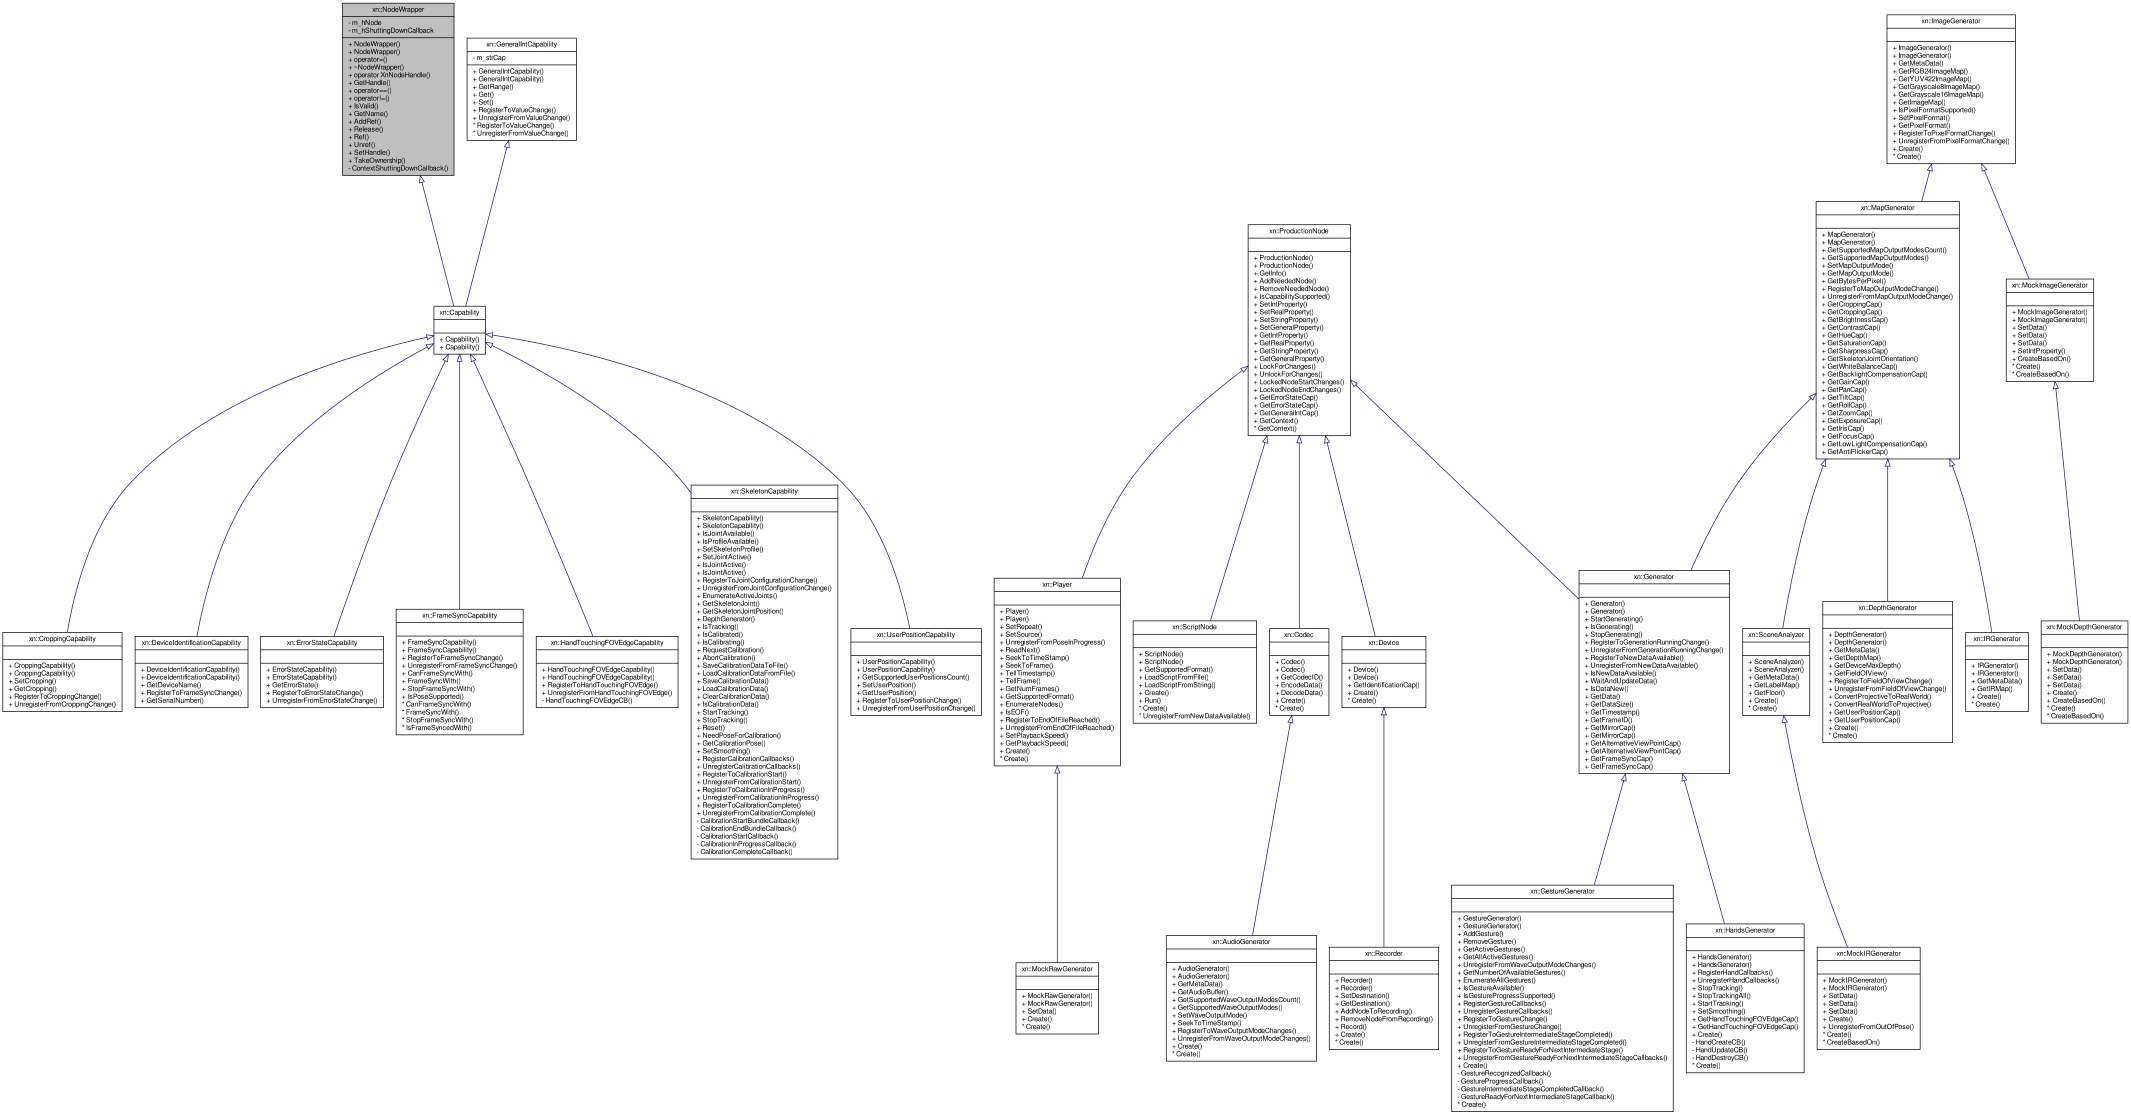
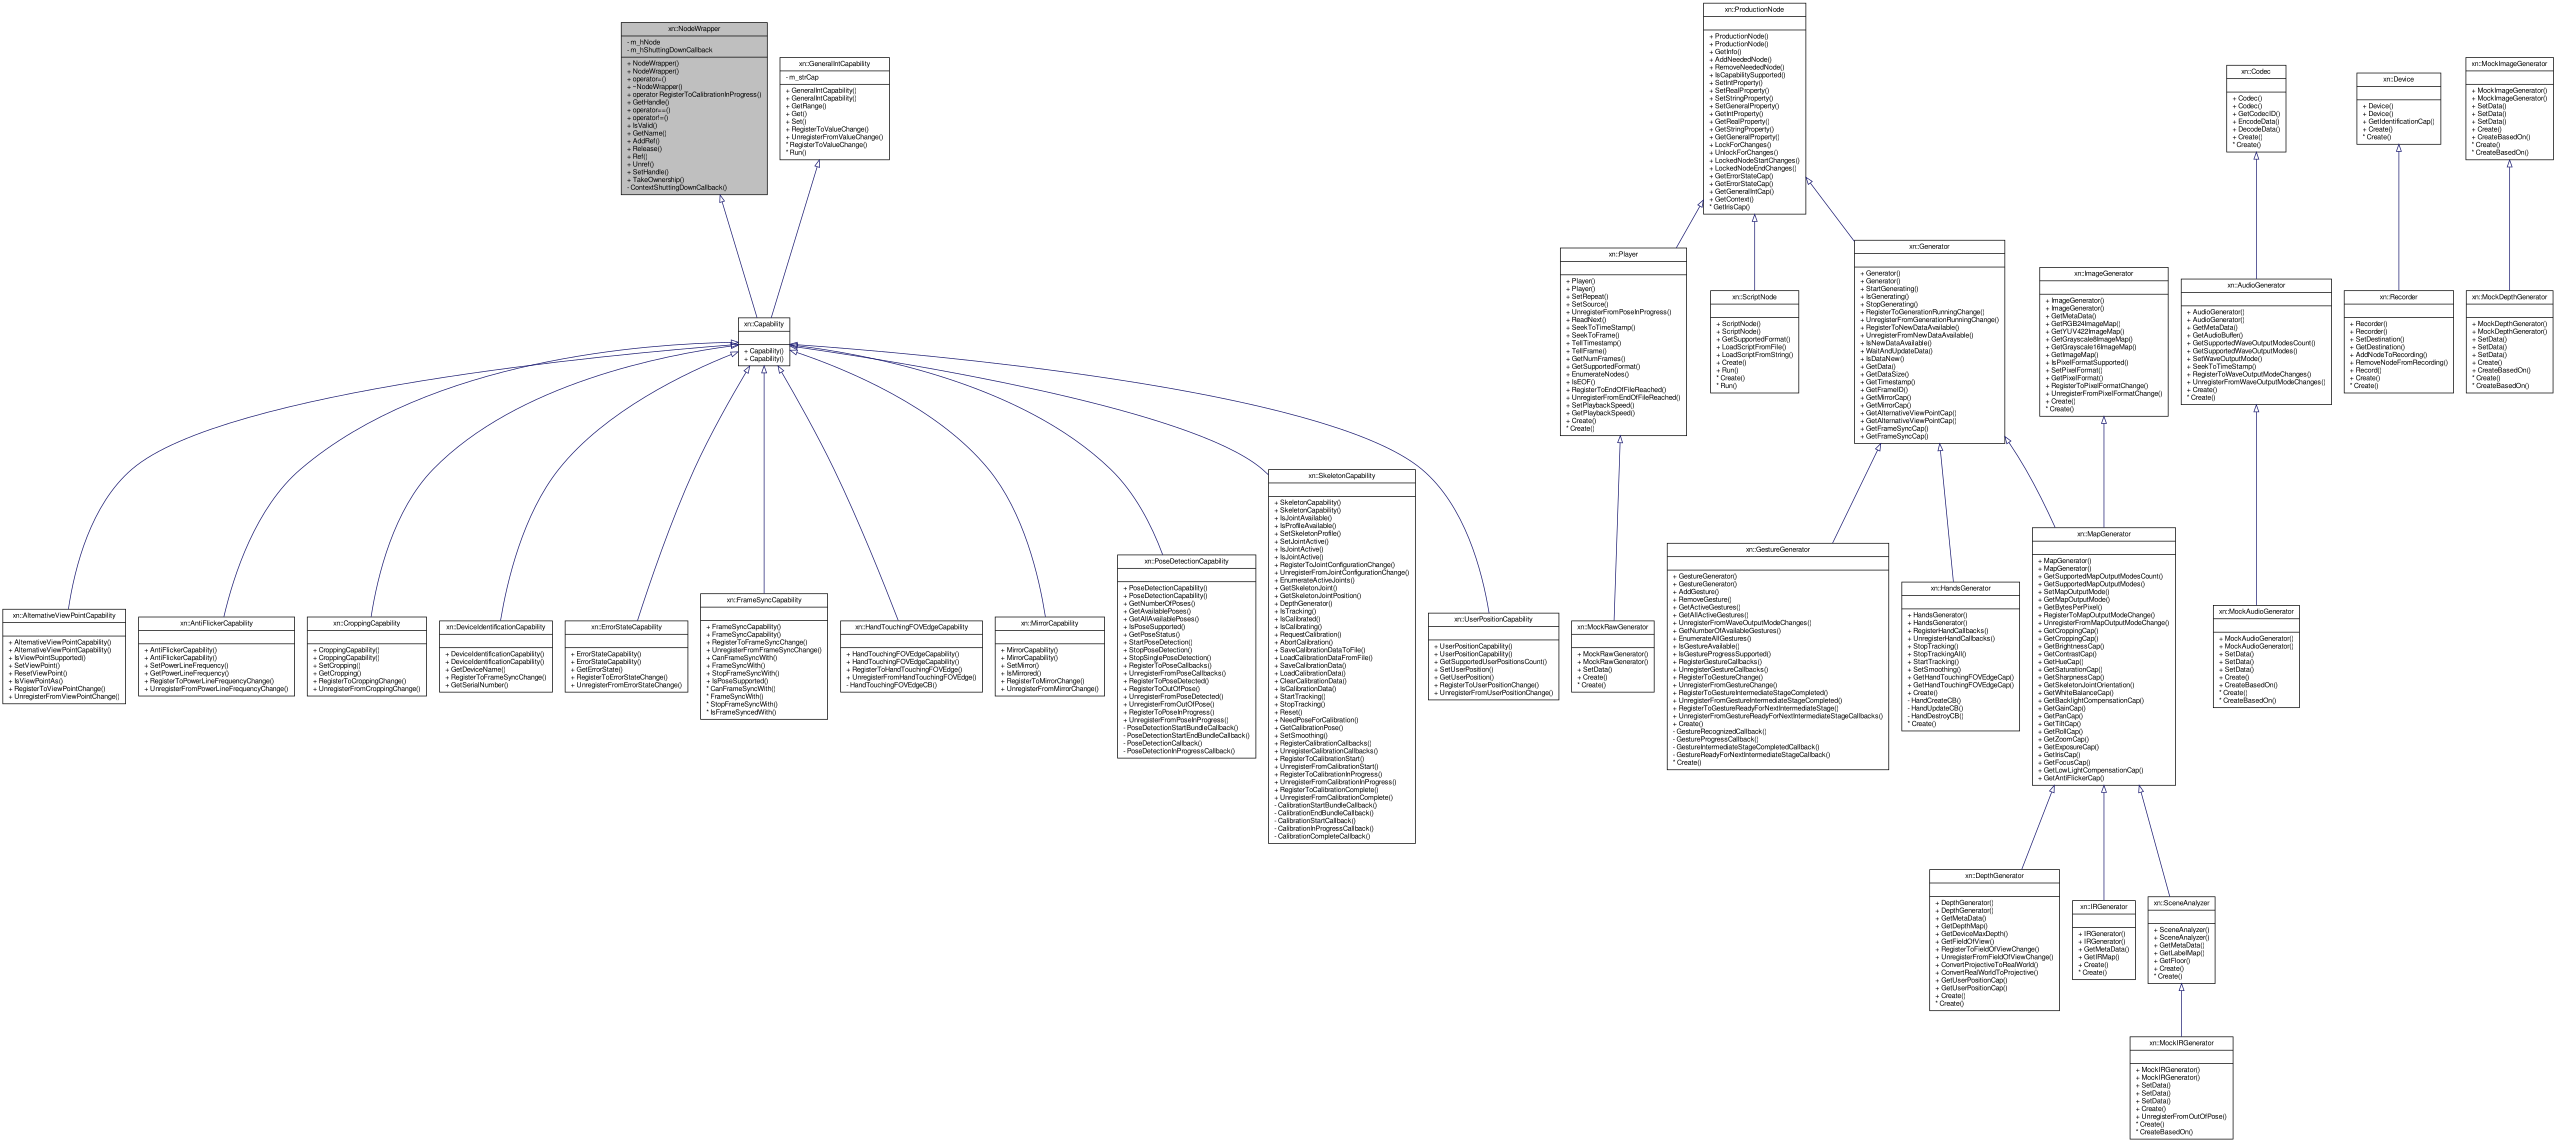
(389, 75) -> (694, 95)
(521, 133) -> (796, 153)
(2007, 225) -> none
(2039, 351) -> (2487, 129)
(1275, 429) -> (1730, 207)
(1742, 478) -> (2034, 484)
(1299, 536) -> none
(1351, 539) -> none
none -> (64, 657)
none -> (217, 657)
none -> (1050, 657)
none -> (1187, 657)
none -> (2256, 657)
(1195, 716) -> (1727, 386)
